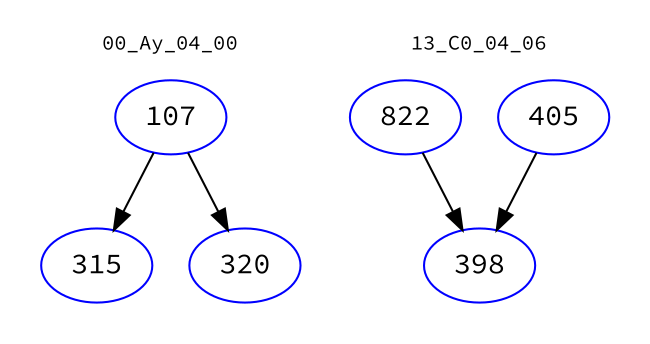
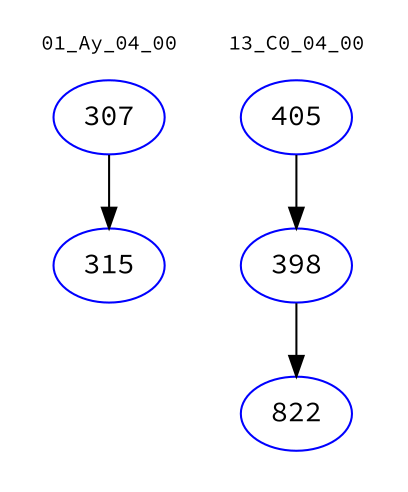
(171, 44) -> (110, 44)
(480, 44) -> (297, 44)
(171, 117) -> (109, 117)
(438, 182) -> (296, 330)
(245, 266) -> none
